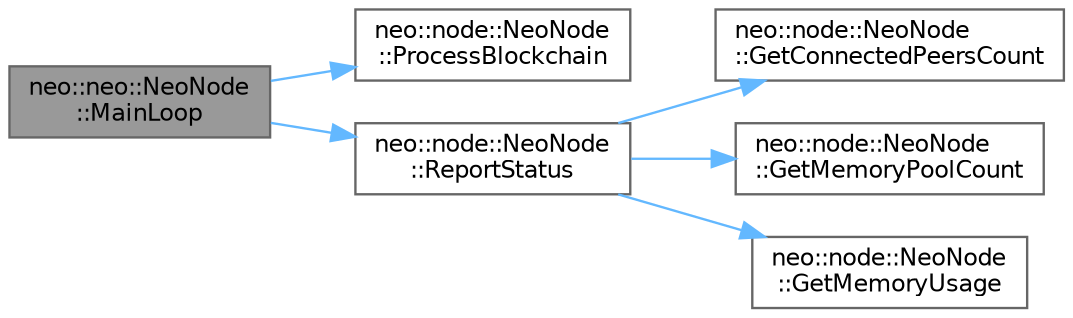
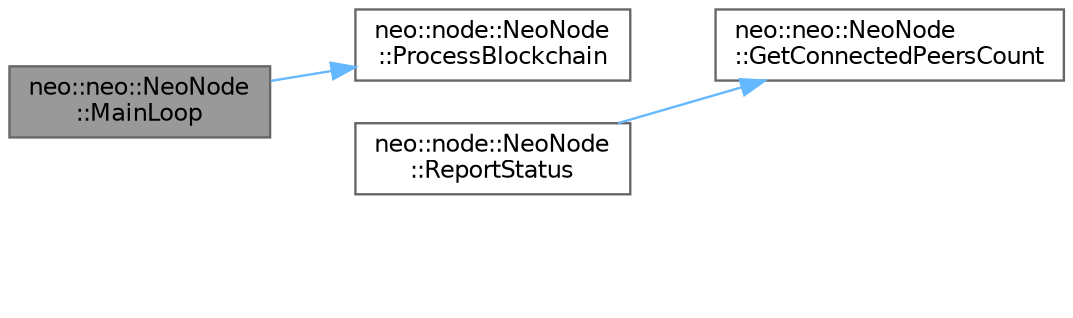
(890, 45) -> (890, 45)
(301, 128) -> none
(890, 159) -> none
(890, 272) -> none
